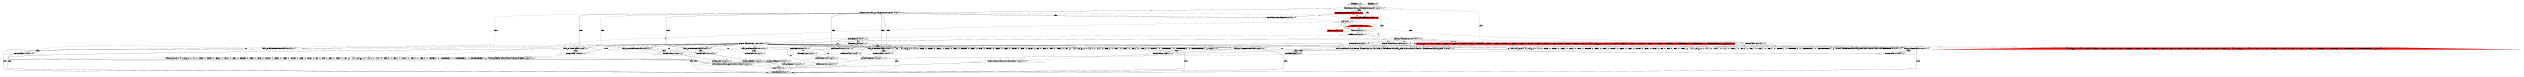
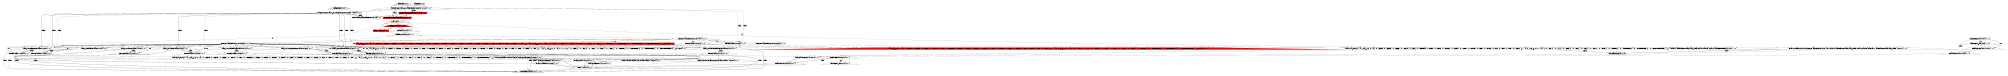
none -> (339, 8)
(790, 56) -> (822, 60)
(827, 58) -> none
